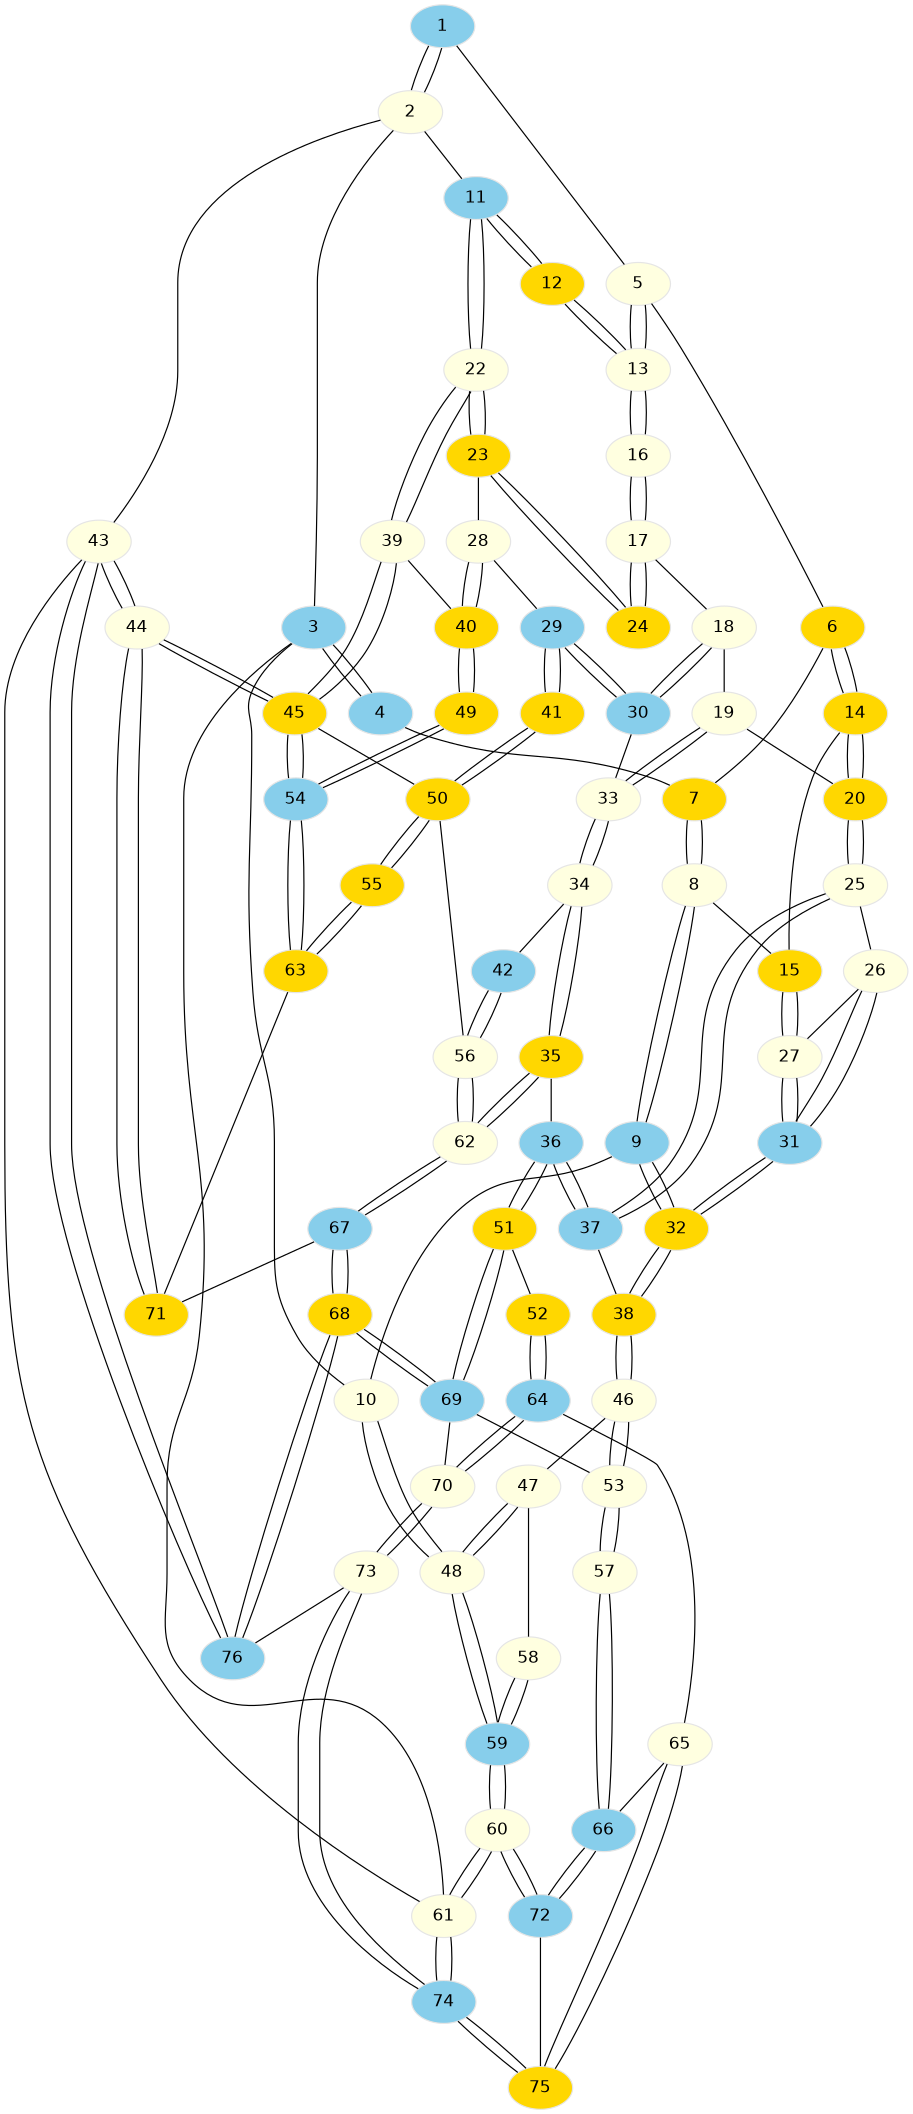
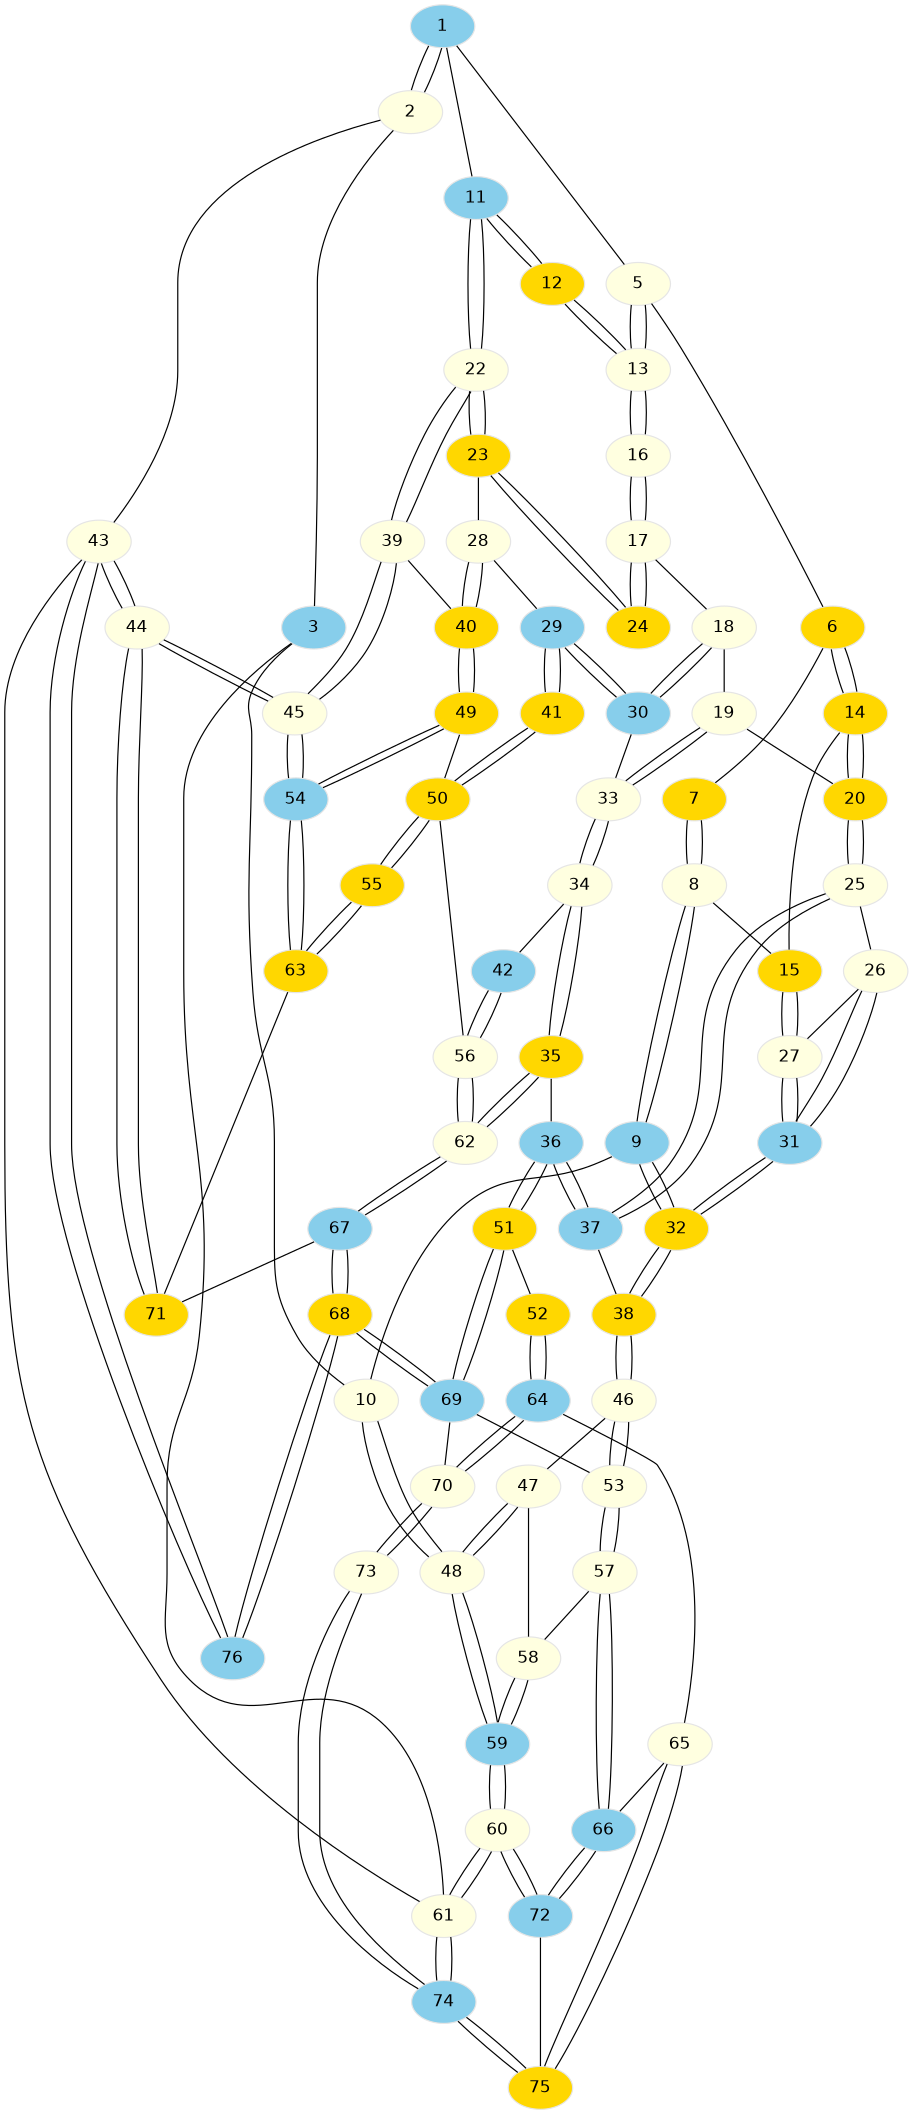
(443, 155) -> (459, 112)
(295, 713) -> (295, 713)
(381, 713) -> none
(361, 754) -> (452, 756)
(300, 1615) -> none
none -> (567, 1615)
